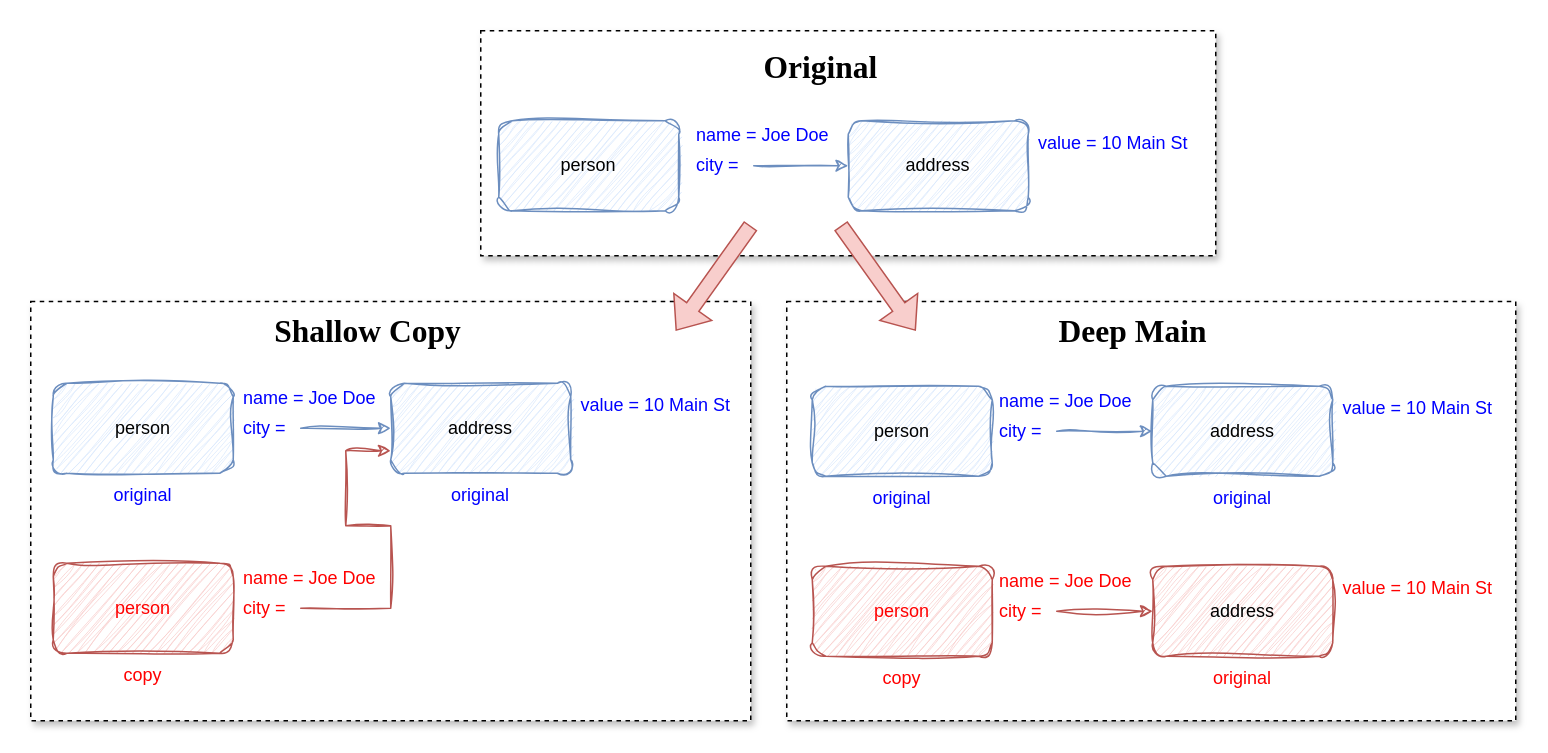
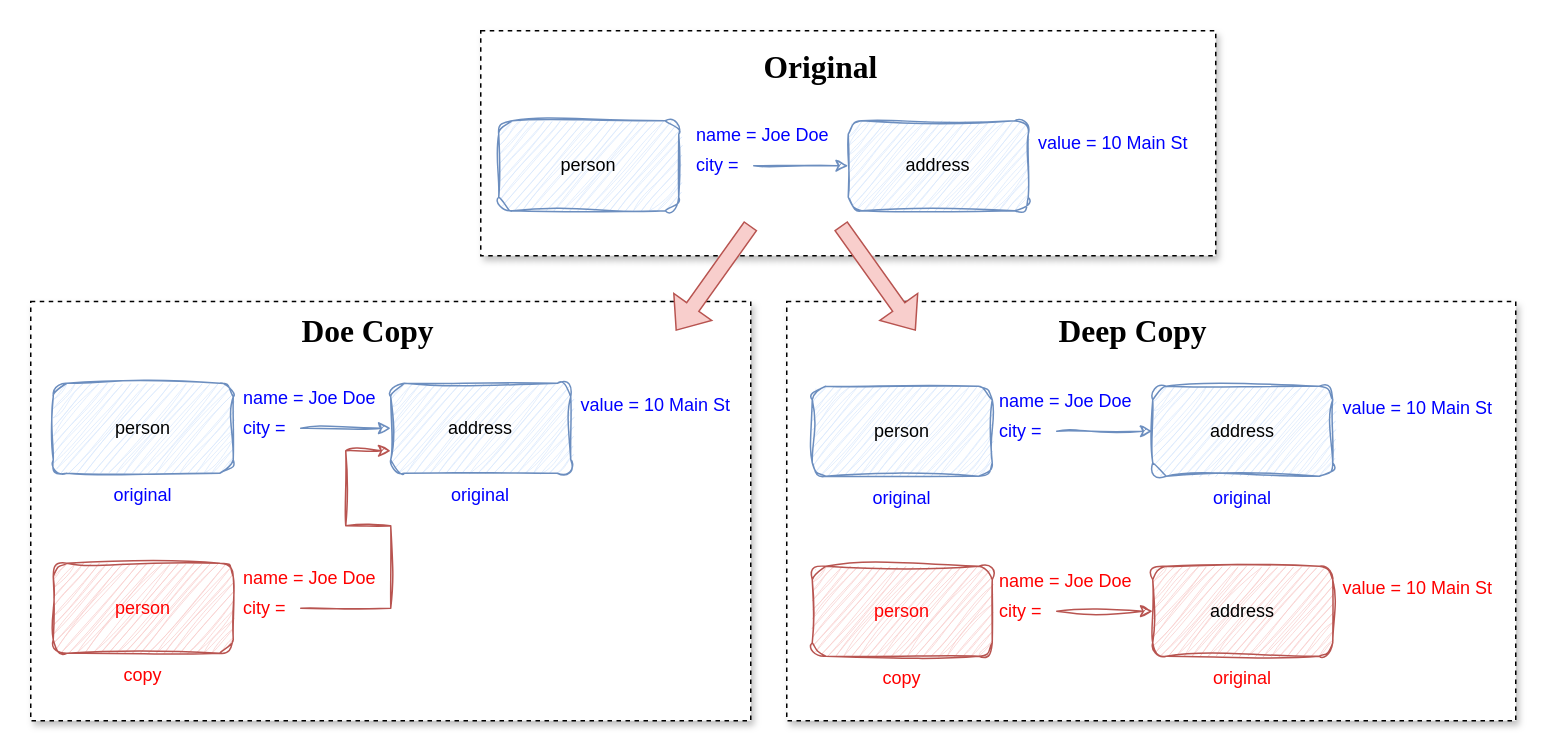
(368, 332) -> (368, 332)
(1133, 332) -> (1133, 332)
